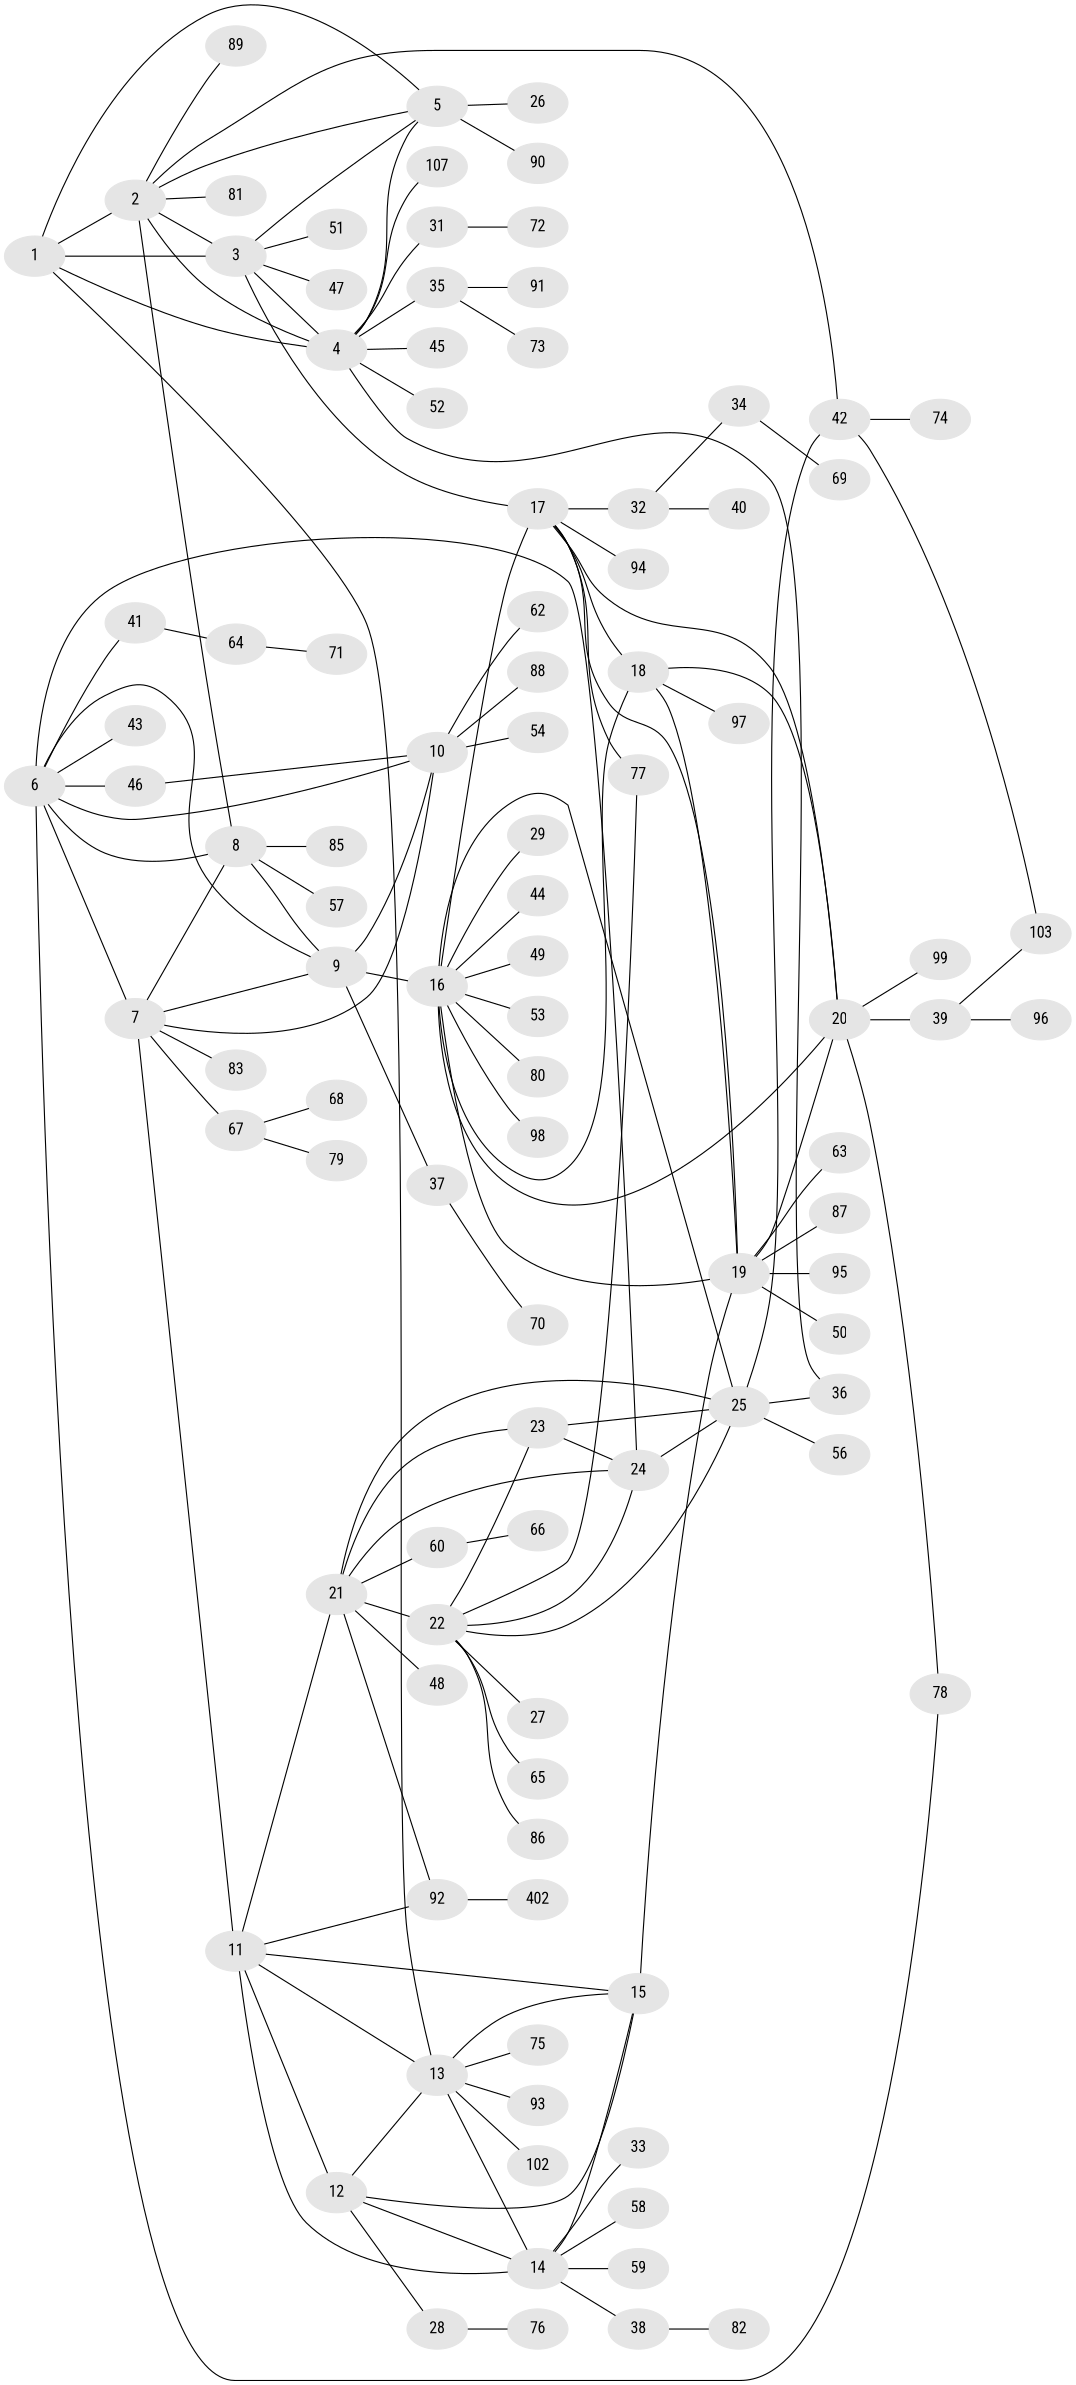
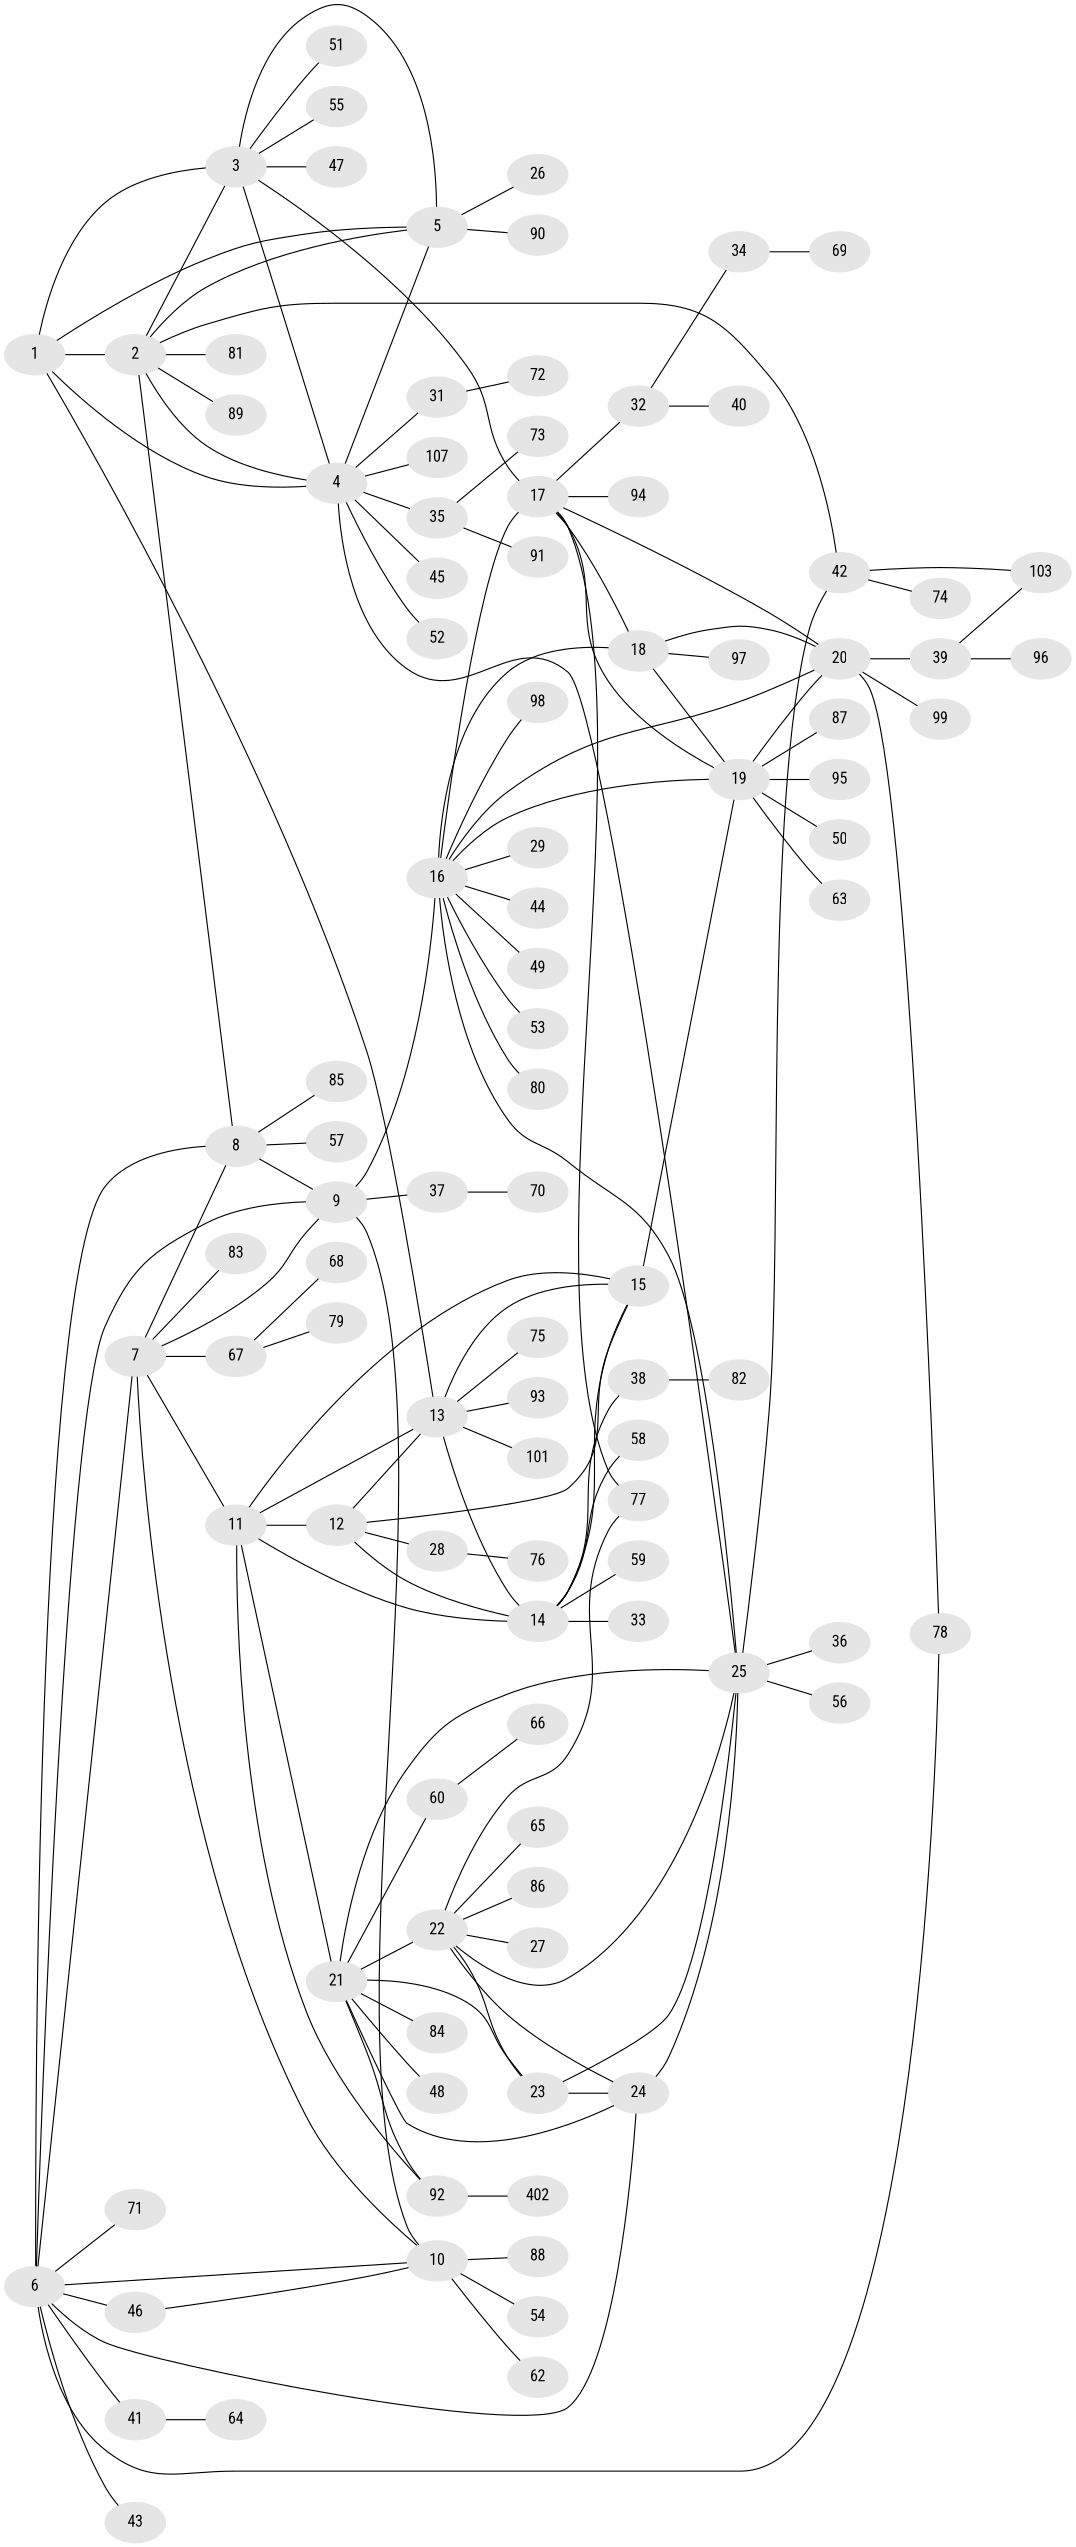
none -> (337, 106)
(286, 649) -> (85, 2248)
(800, 693) -> (637, 985)
none -> (437, 2033)
(538, 2166) -> (538, 1458)
